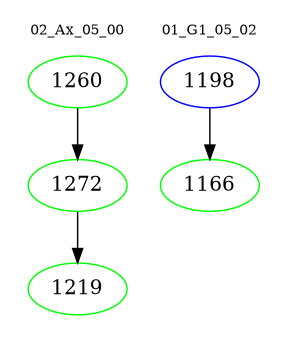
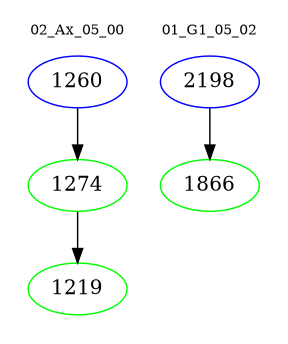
(78, 82) -> (78, 82)
(210, 82) -> (210, 82)
(78, 185) -> (78, 185)
(210, 185) -> (210, 185)
